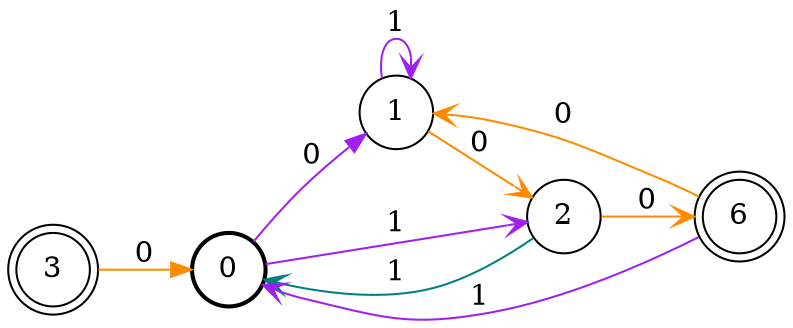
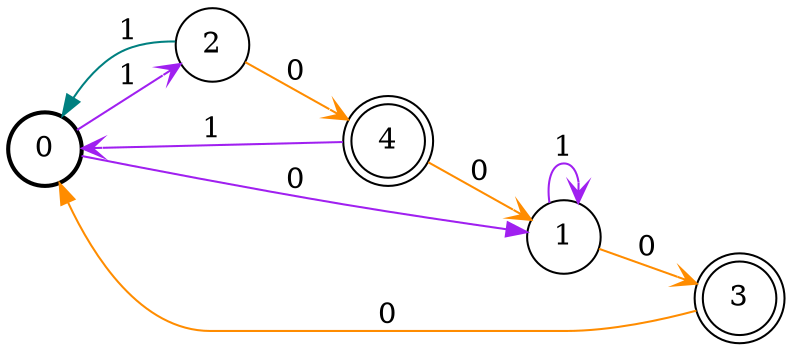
(471, 159) -> (638, 263)
(740, 217) -> (388, 141)
(415, 292) -> (116, 55)
